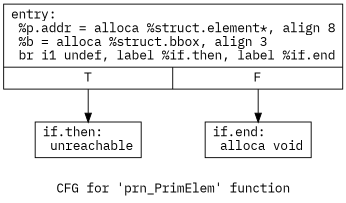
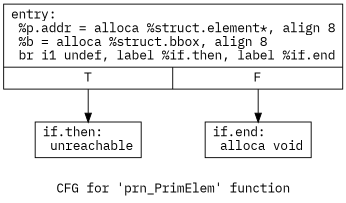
(139, 42) -> (139, 42)
